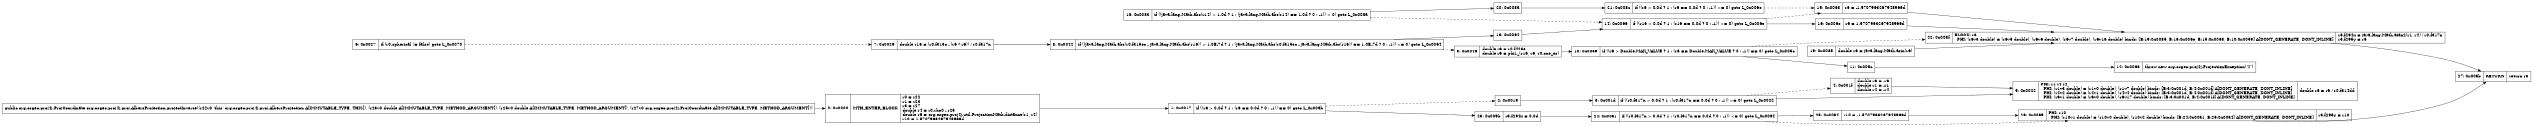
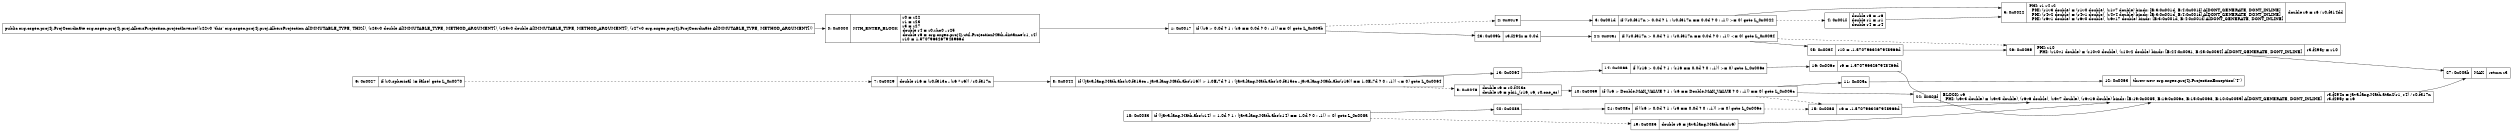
(1791, 16) -> (1787, 100)
(1485, 20) -> (1499, 121)
(1875, 24) -> (1869, 66)
(1837, 42) -> (1854, 93)
(2495, 76) -> (2479, 73)
